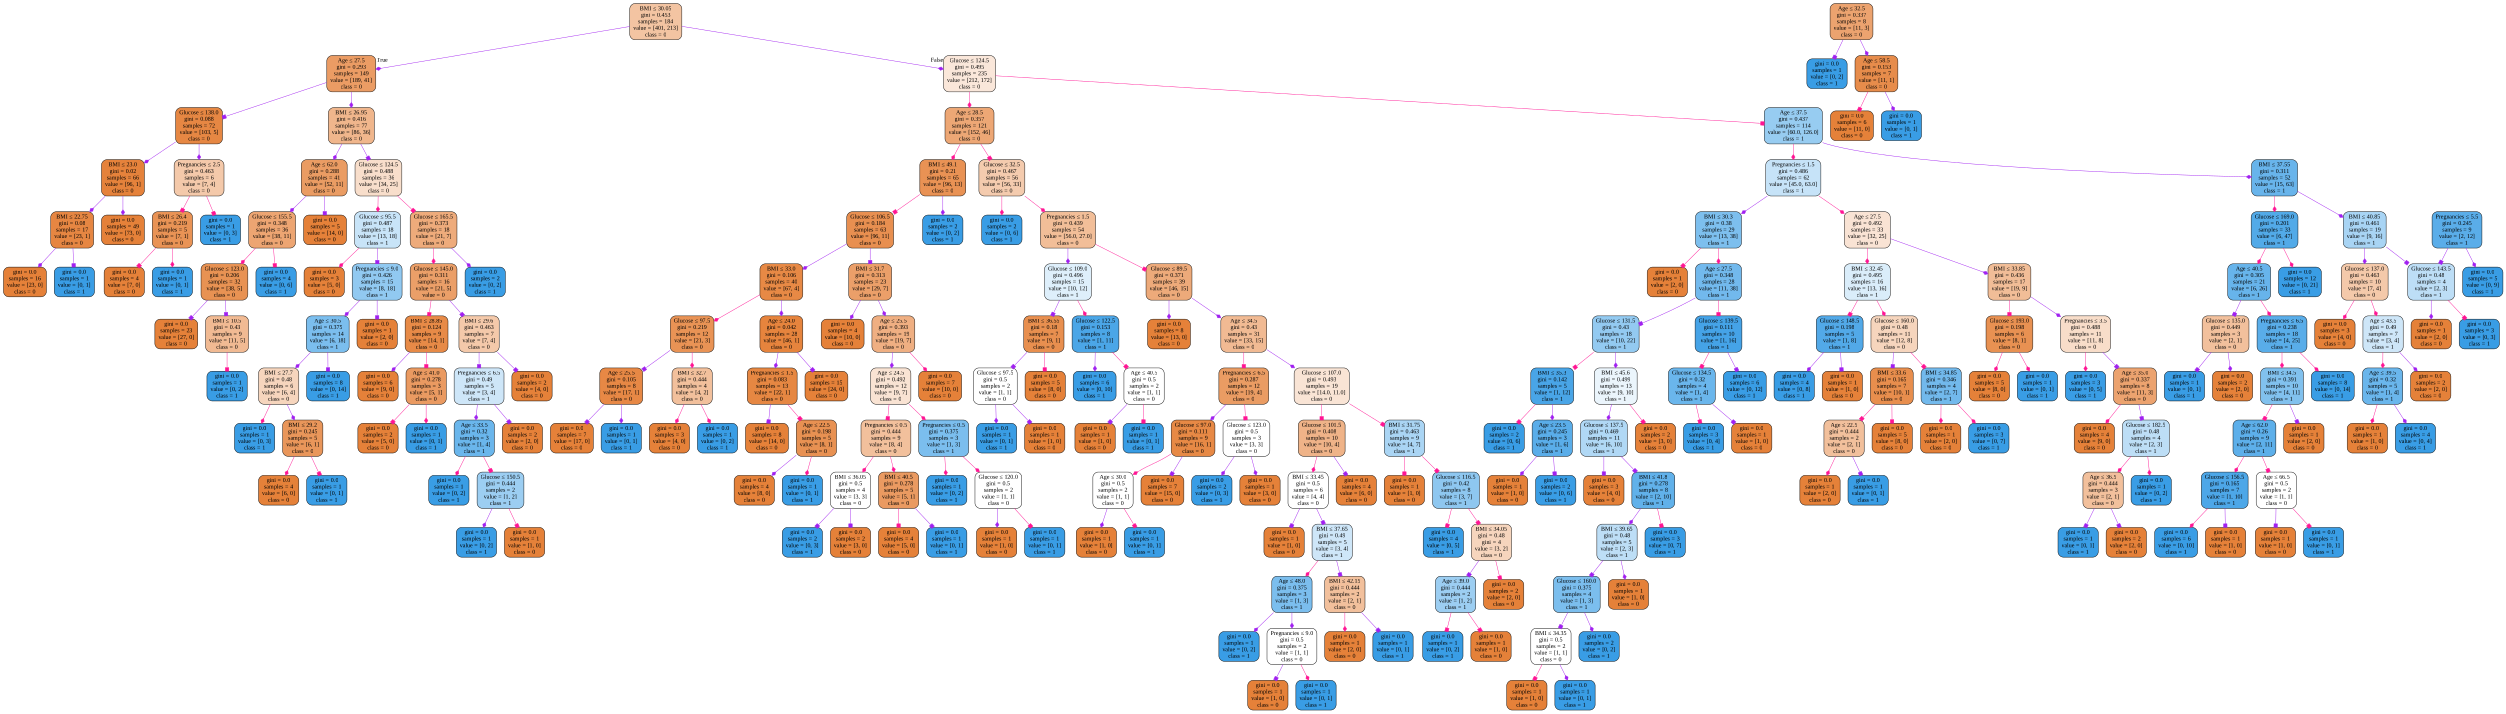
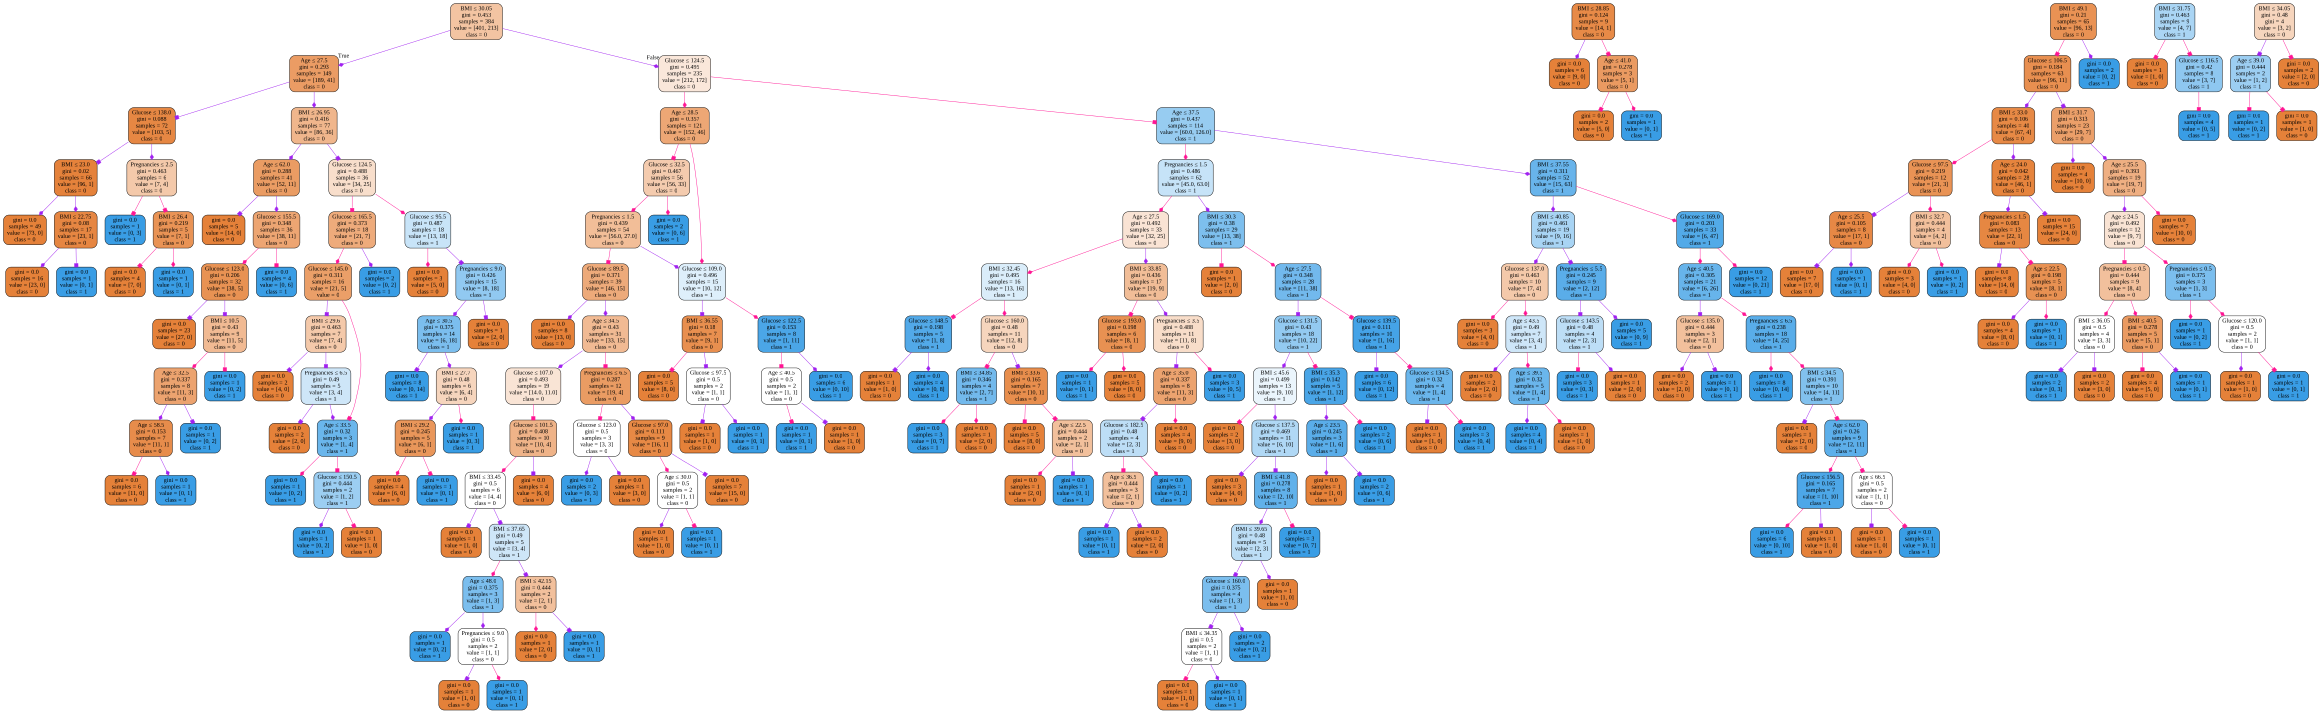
(656, 21) -> (476, 21)
(957, 149) -> (698, 201)
(162, 151) -> (115, 151)
(2395, 254) -> (1566, 254)
(430, 306) -> (360, 357)
(2226, 327) -> (1700, 327)
none -> (202, 358)
(1365, 413) -> none
(2126, 462) -> (1124, 462)
(1472, 514) -> none
